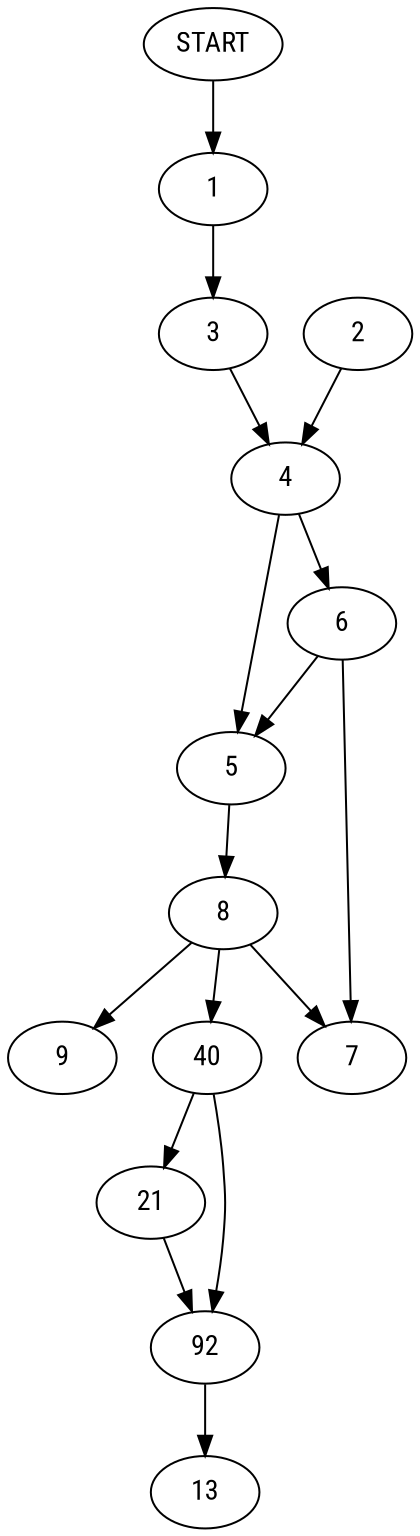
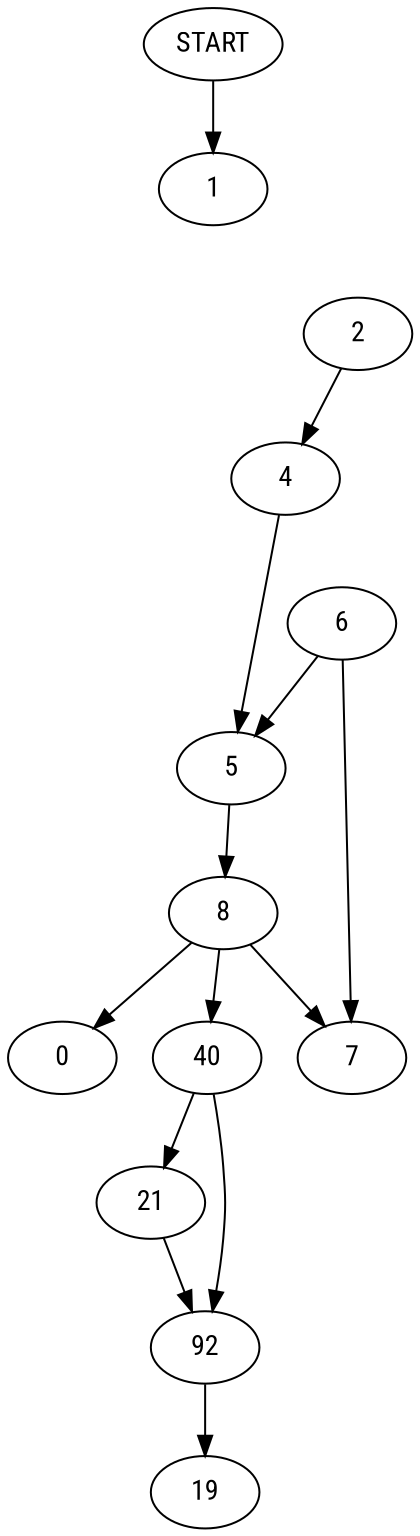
(213, 334) -> none
(310, 542) -> none
(62, 1058) -> (62, 1058)
(205, 1492) -> (205, 1492)
